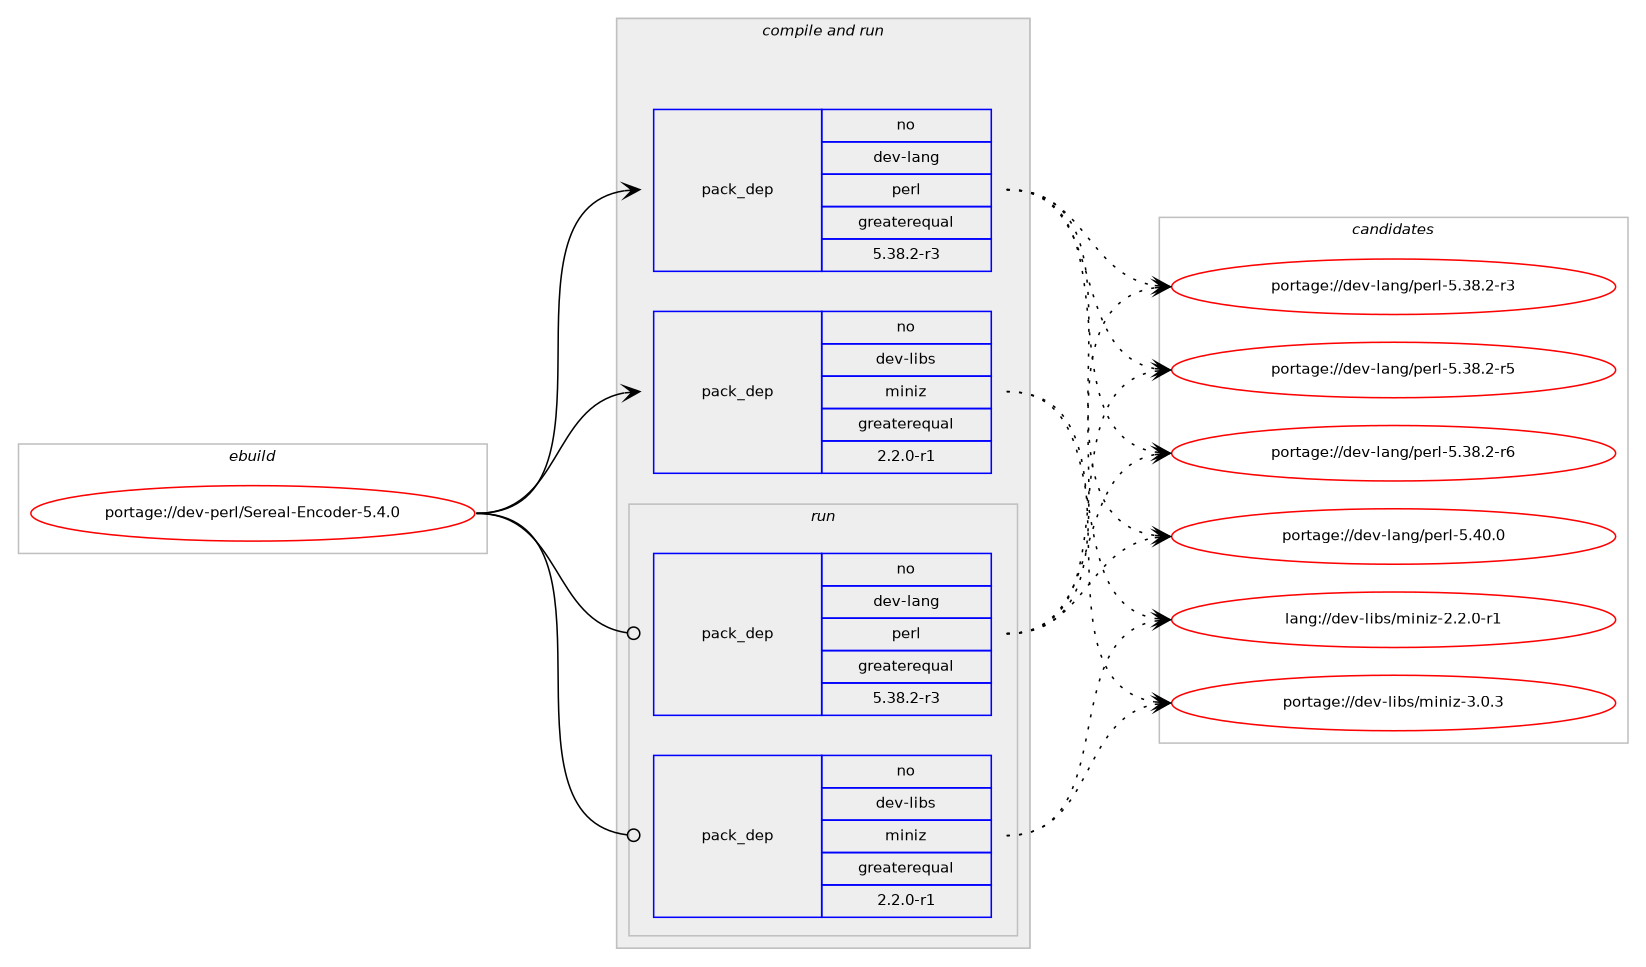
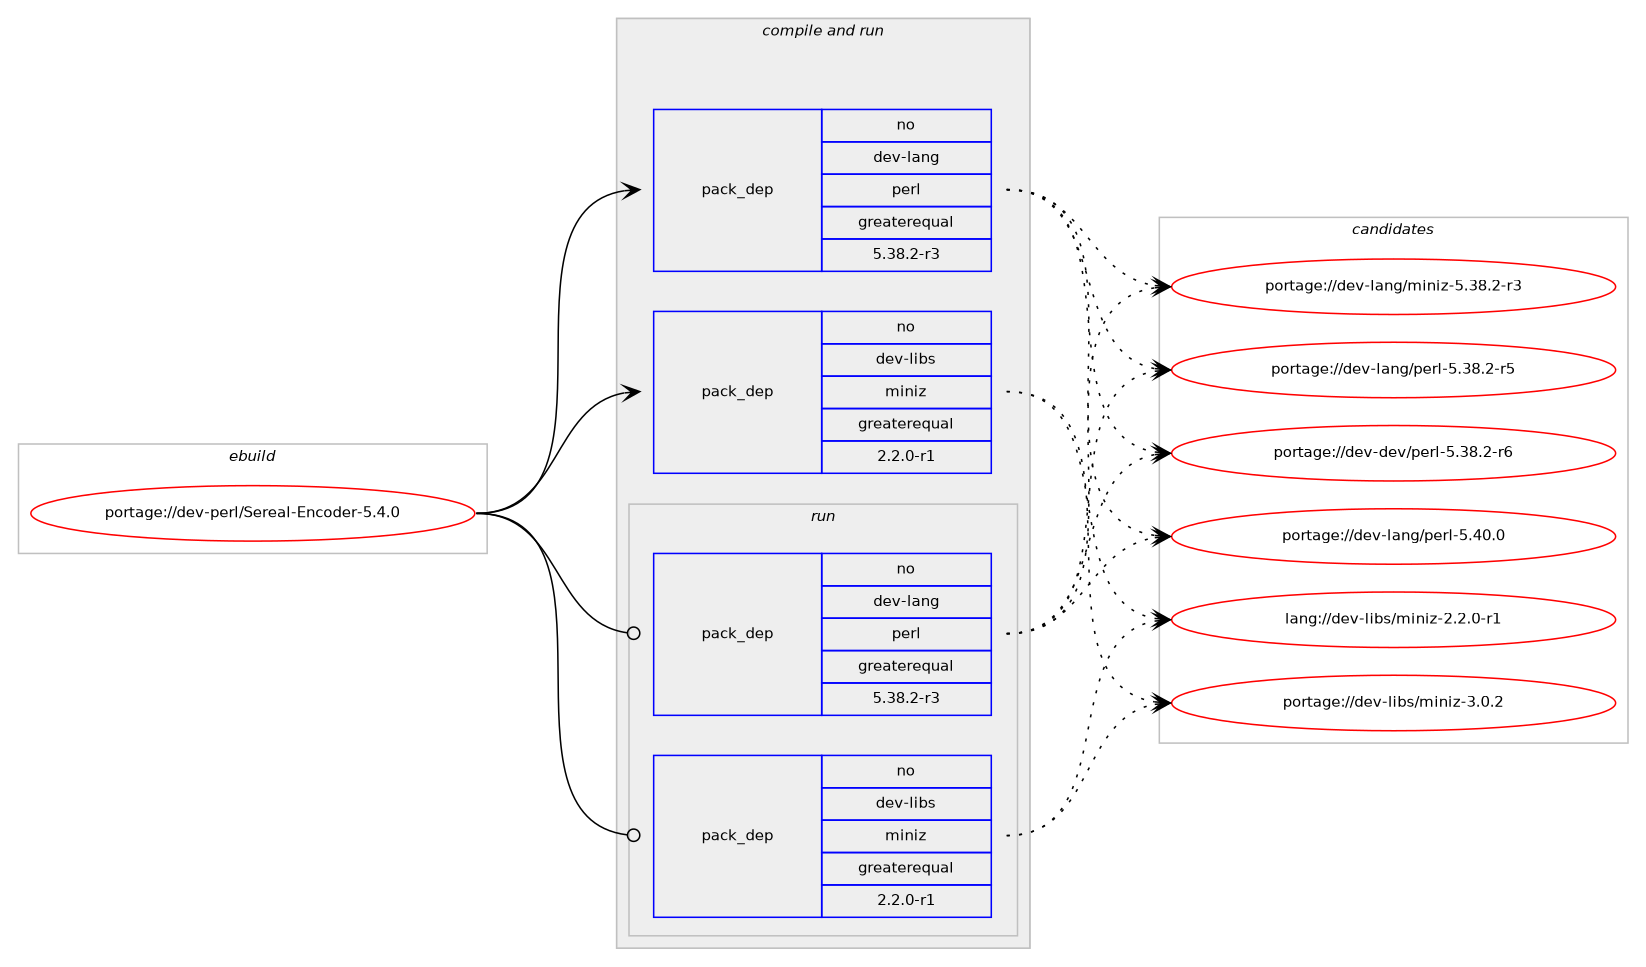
(1394, 287) -> (1394, 287)
(1394, 453) -> (1394, 453)
(1394, 703) -> (1394, 703)
